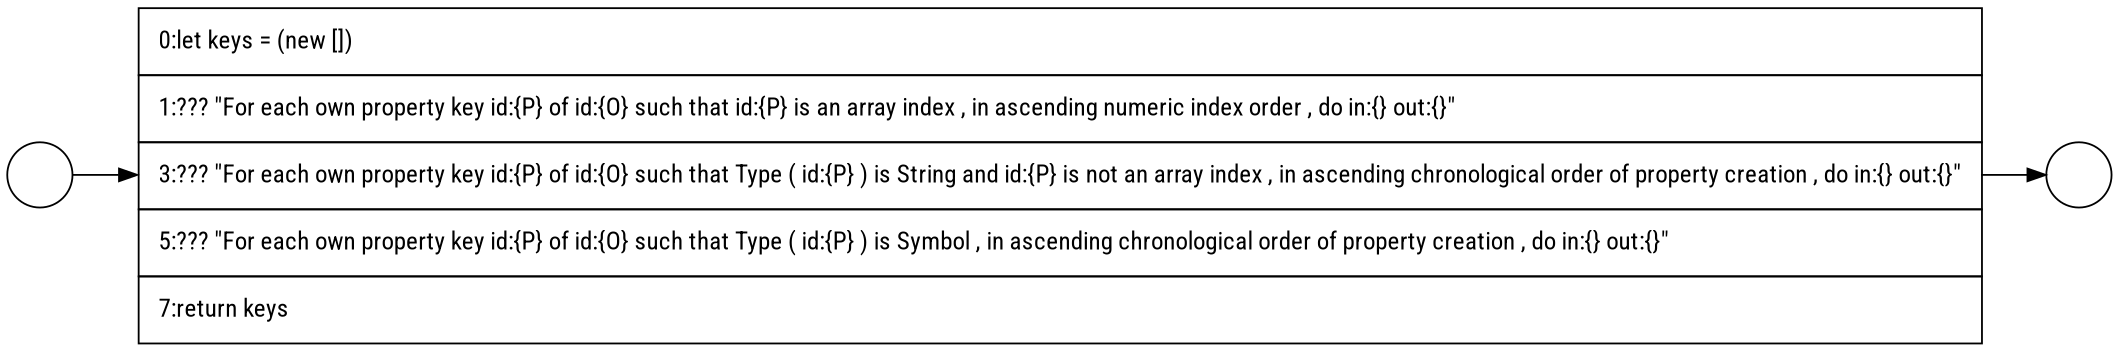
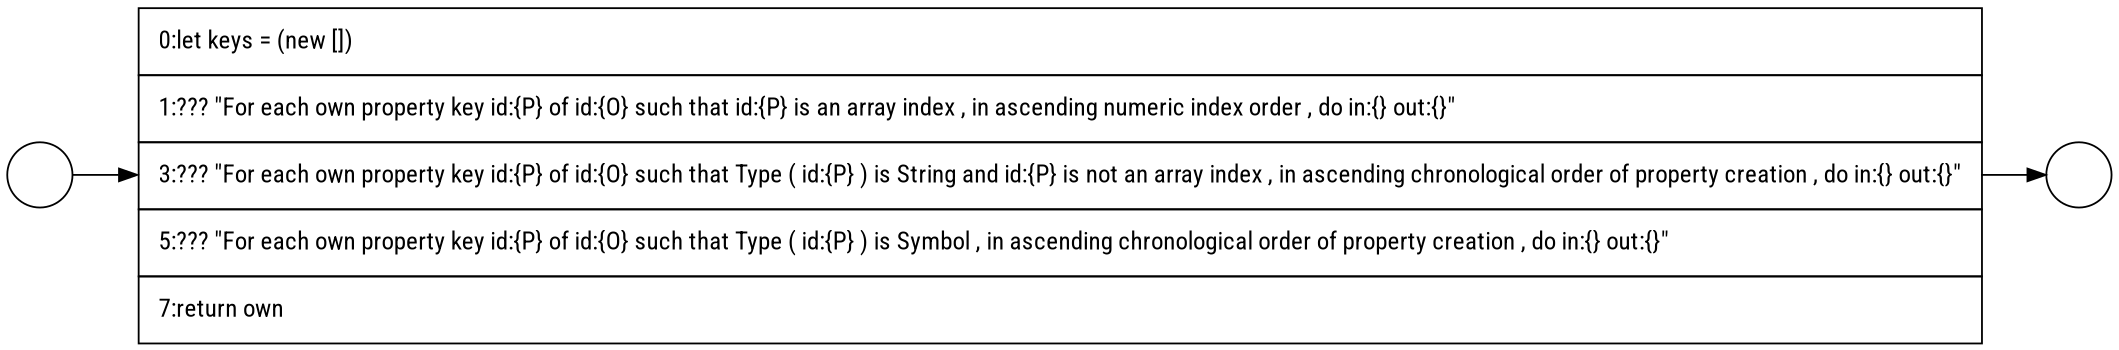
(225, 309) -> (222, 309)
